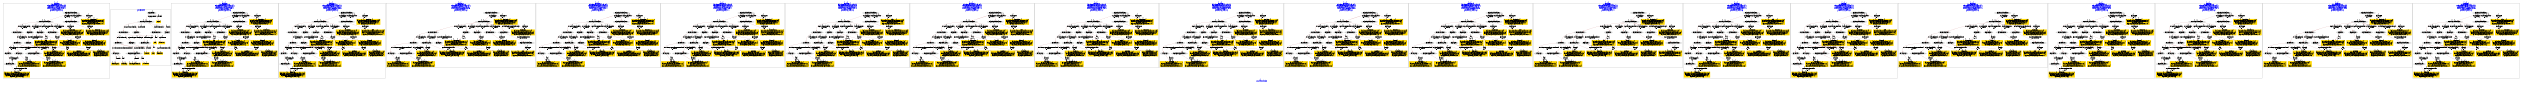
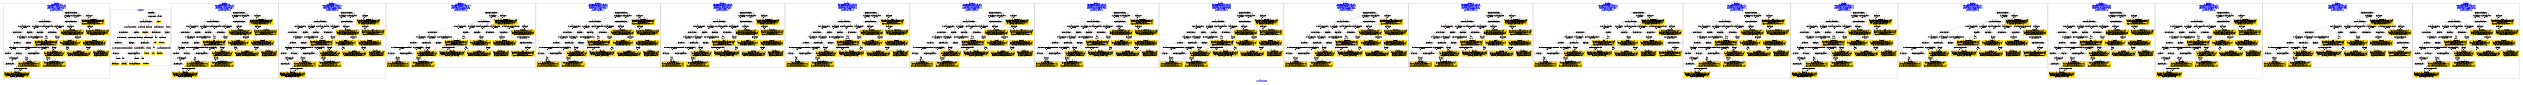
(141, 10) -> (141, 10)
none -> (145, 32)
